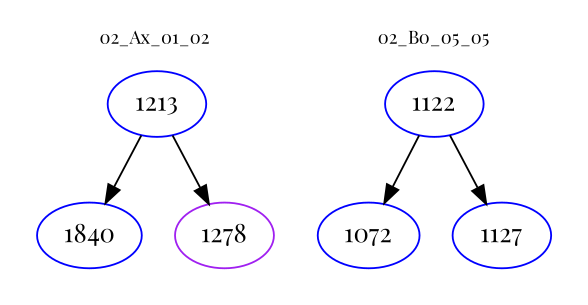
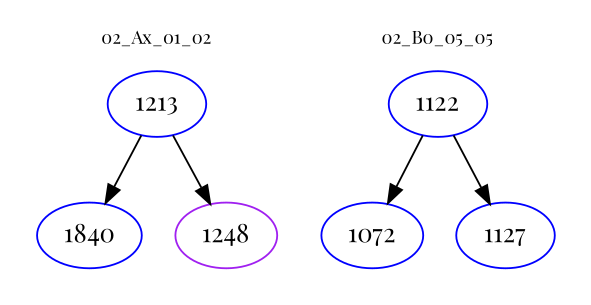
(224, 235) -> (226, 235)
